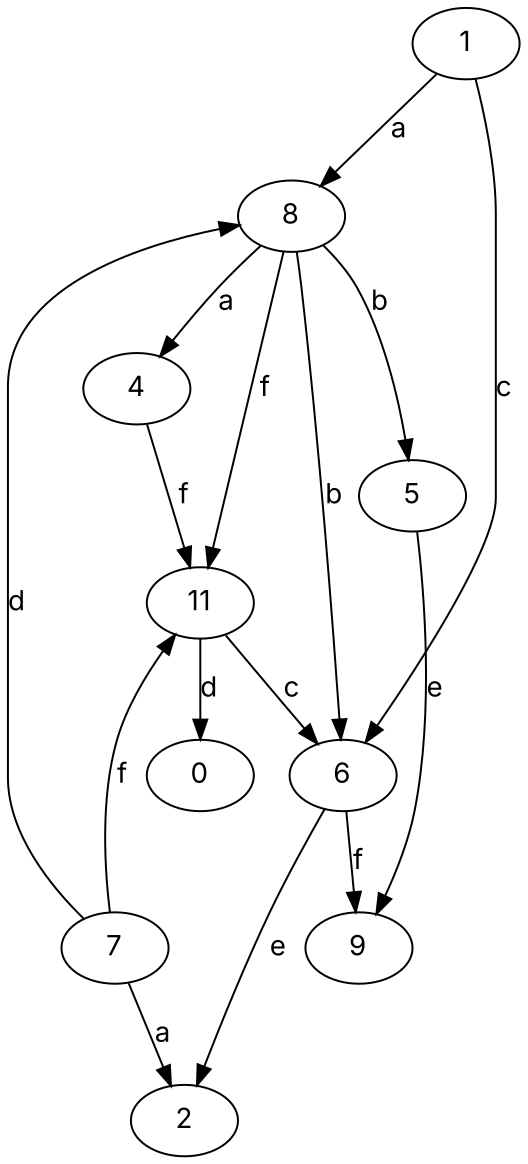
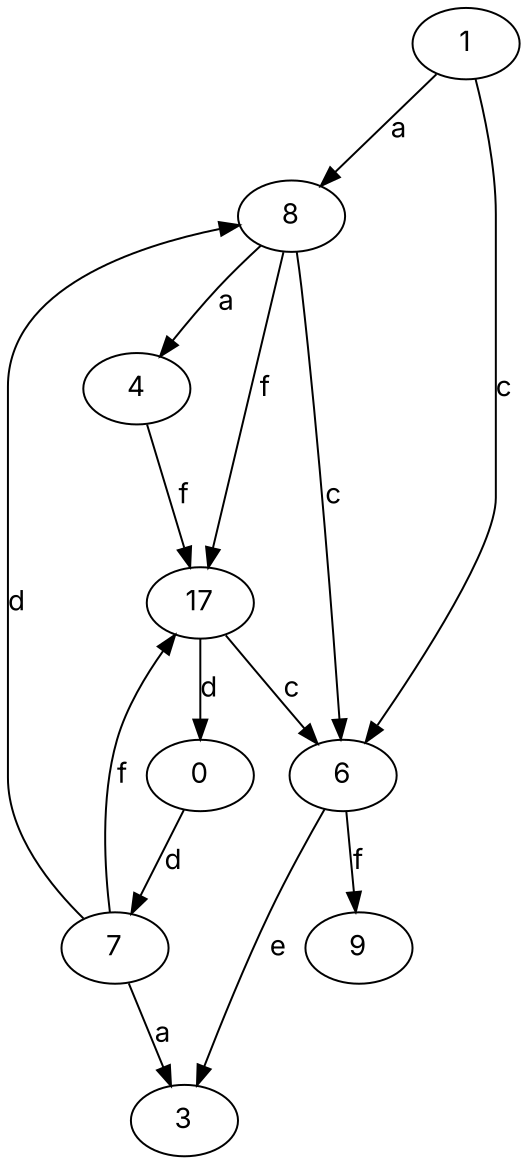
(334, 496) -> (334, 496)
(413, 496) -> none
(200, 603) -> (200, 603)
none -> (162, 853)
(184, 1121) -> (184, 1121)
